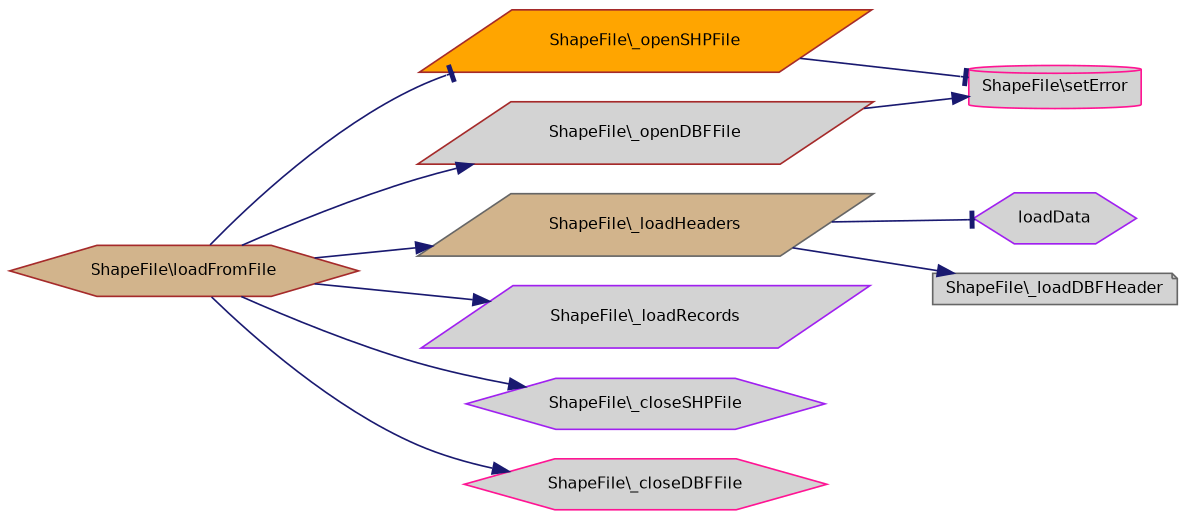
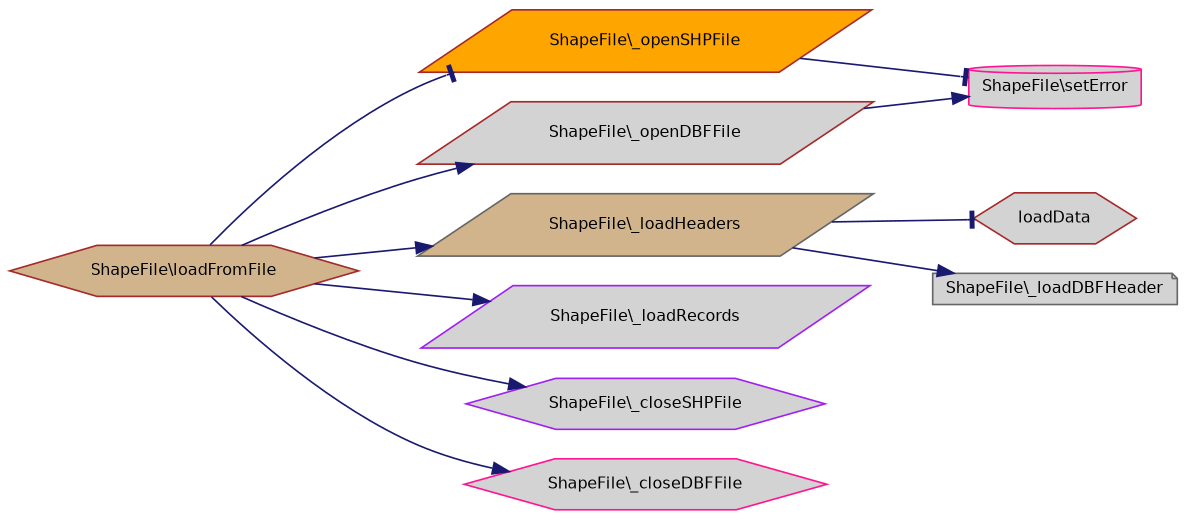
(1055, 218) -> (1055, 218)
